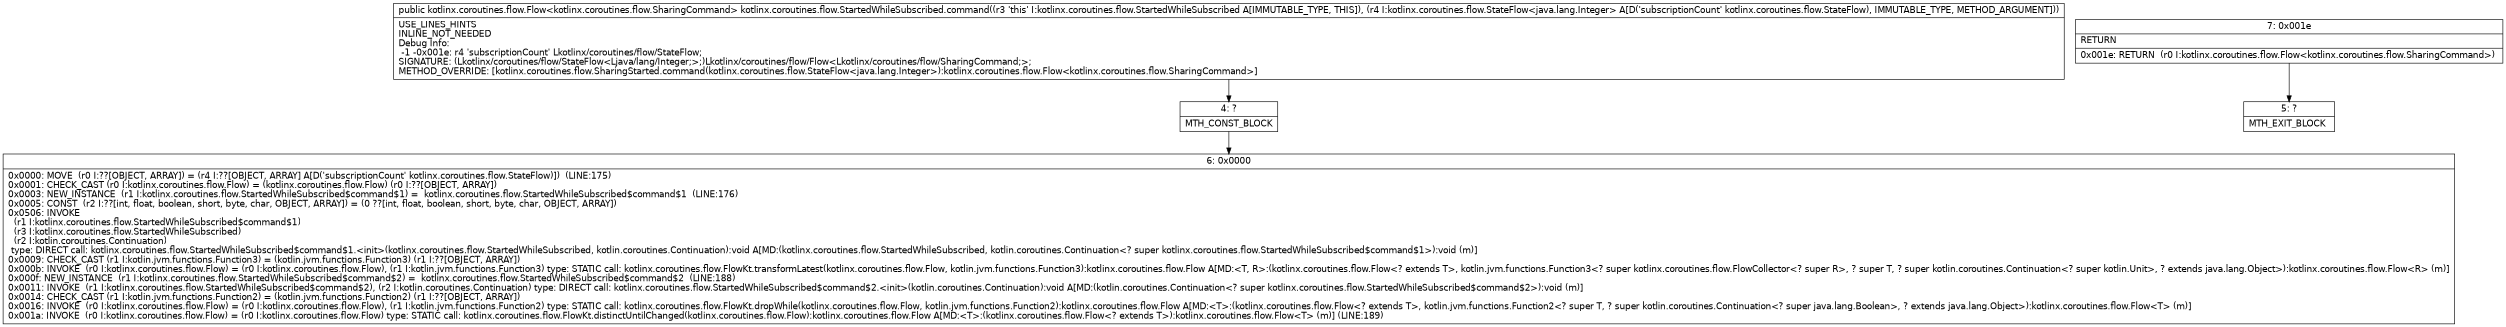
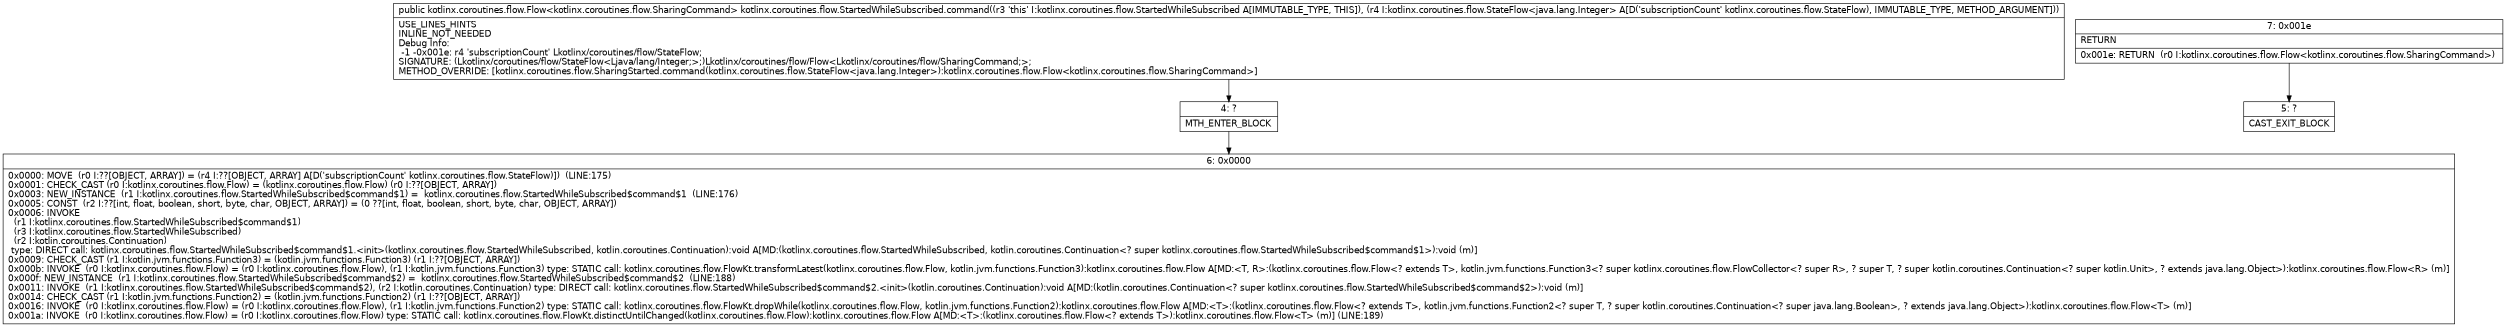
(1229, 124) -> (1228, 124)
(2287, 124) -> (2289, 124)
(47, 213) -> (47, 213)
